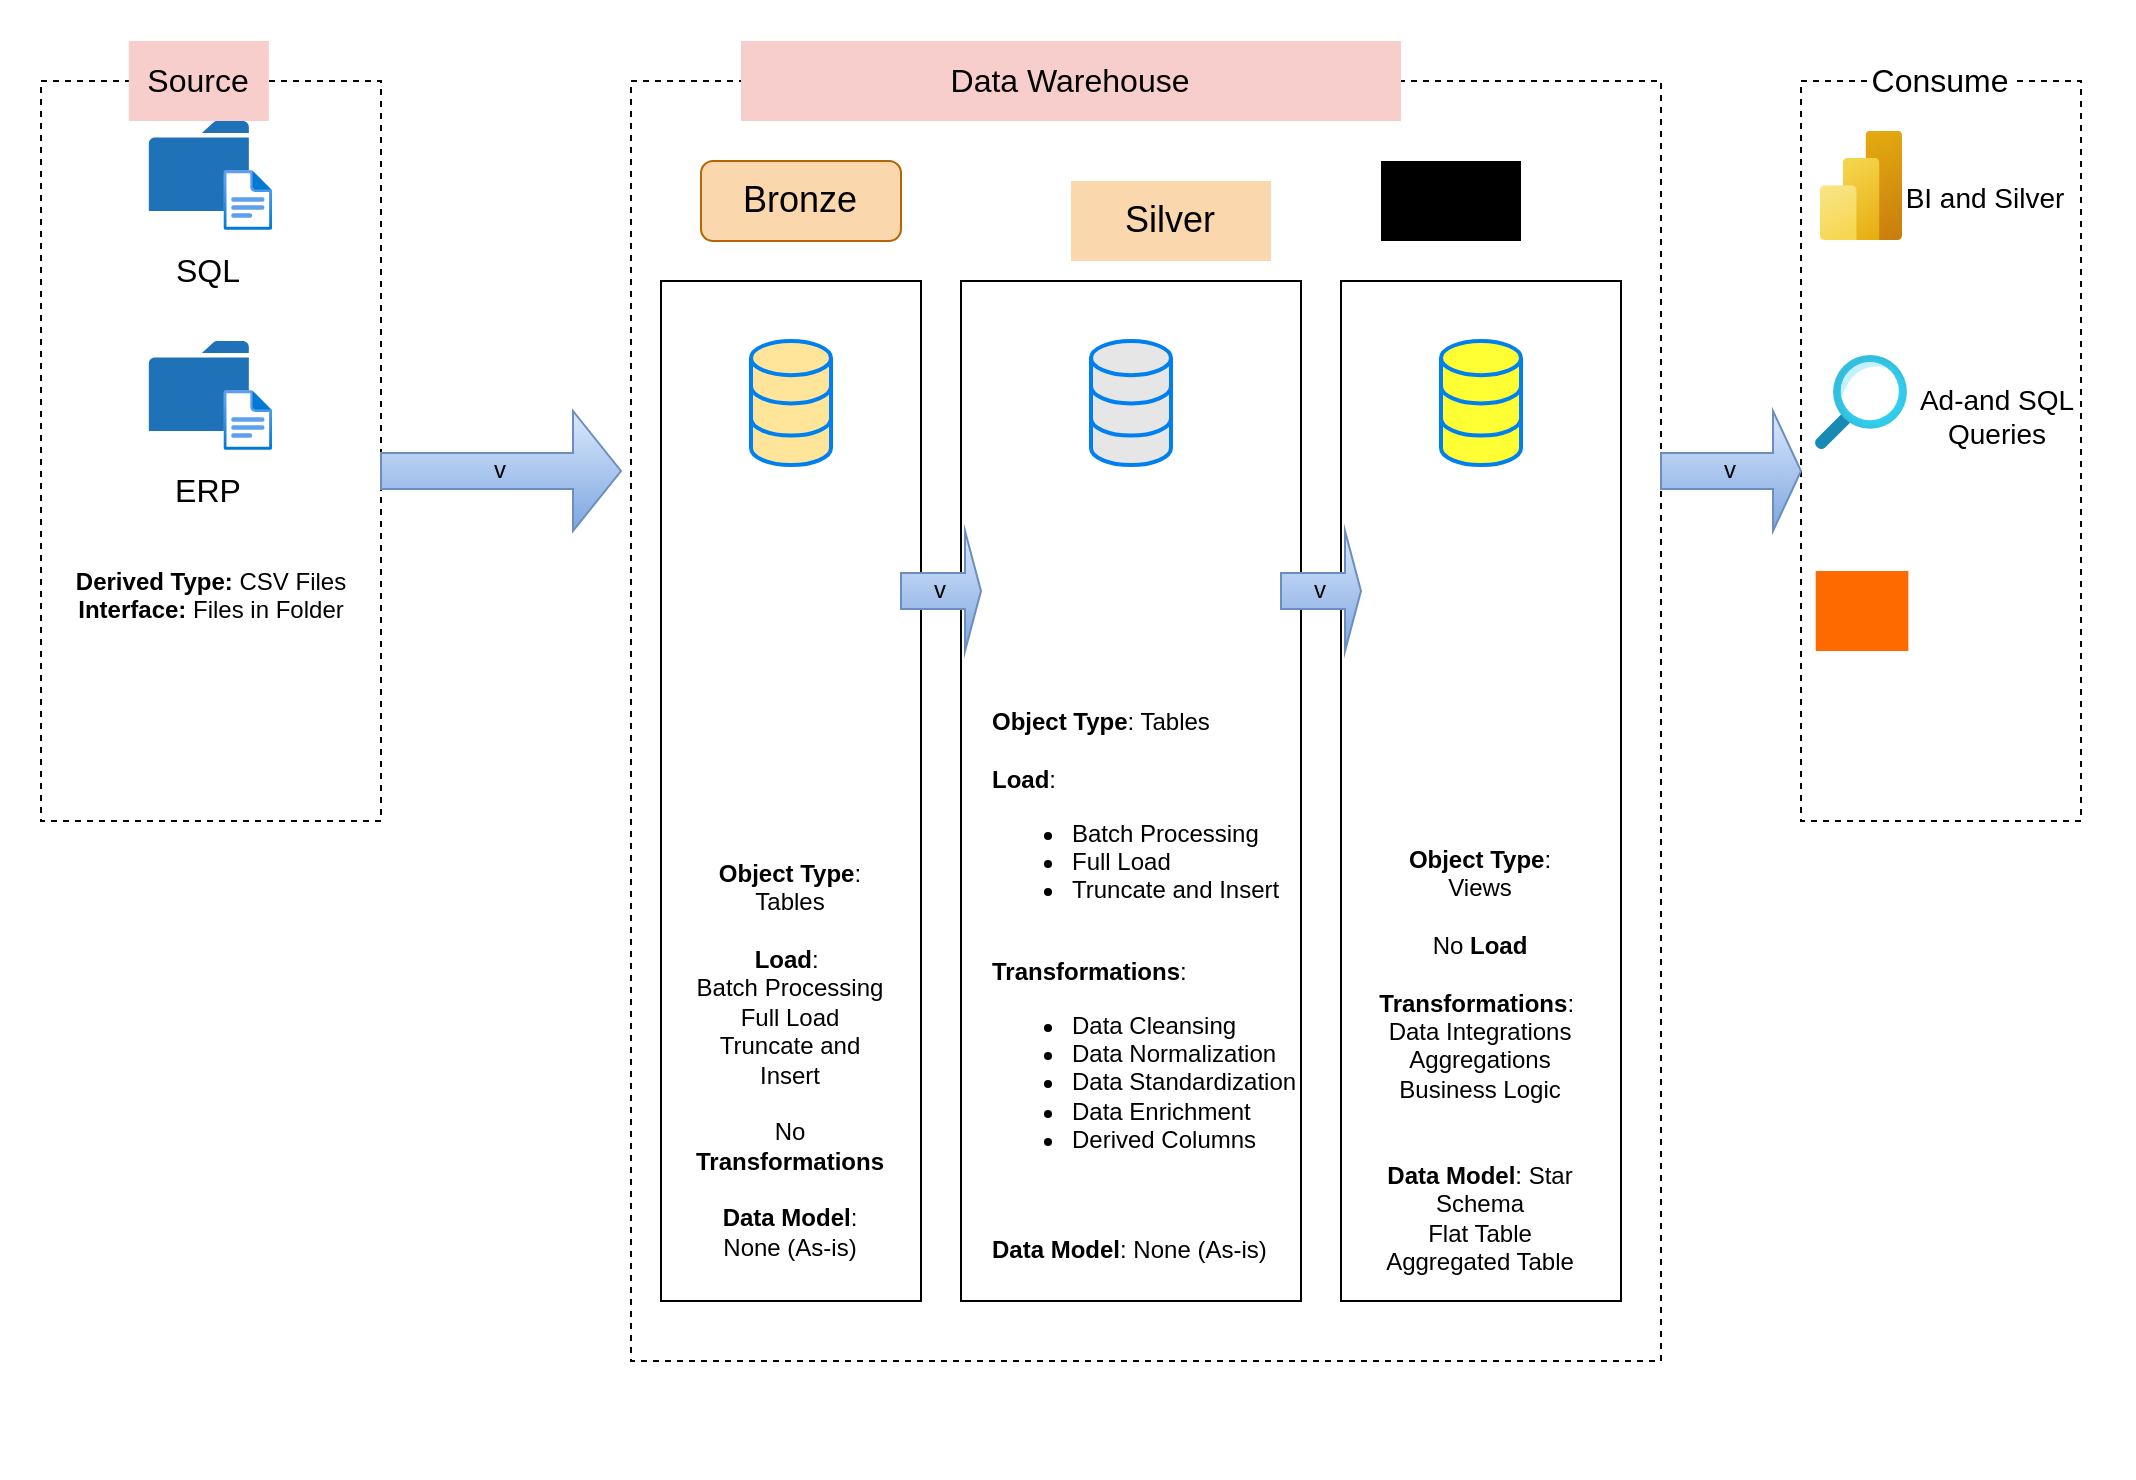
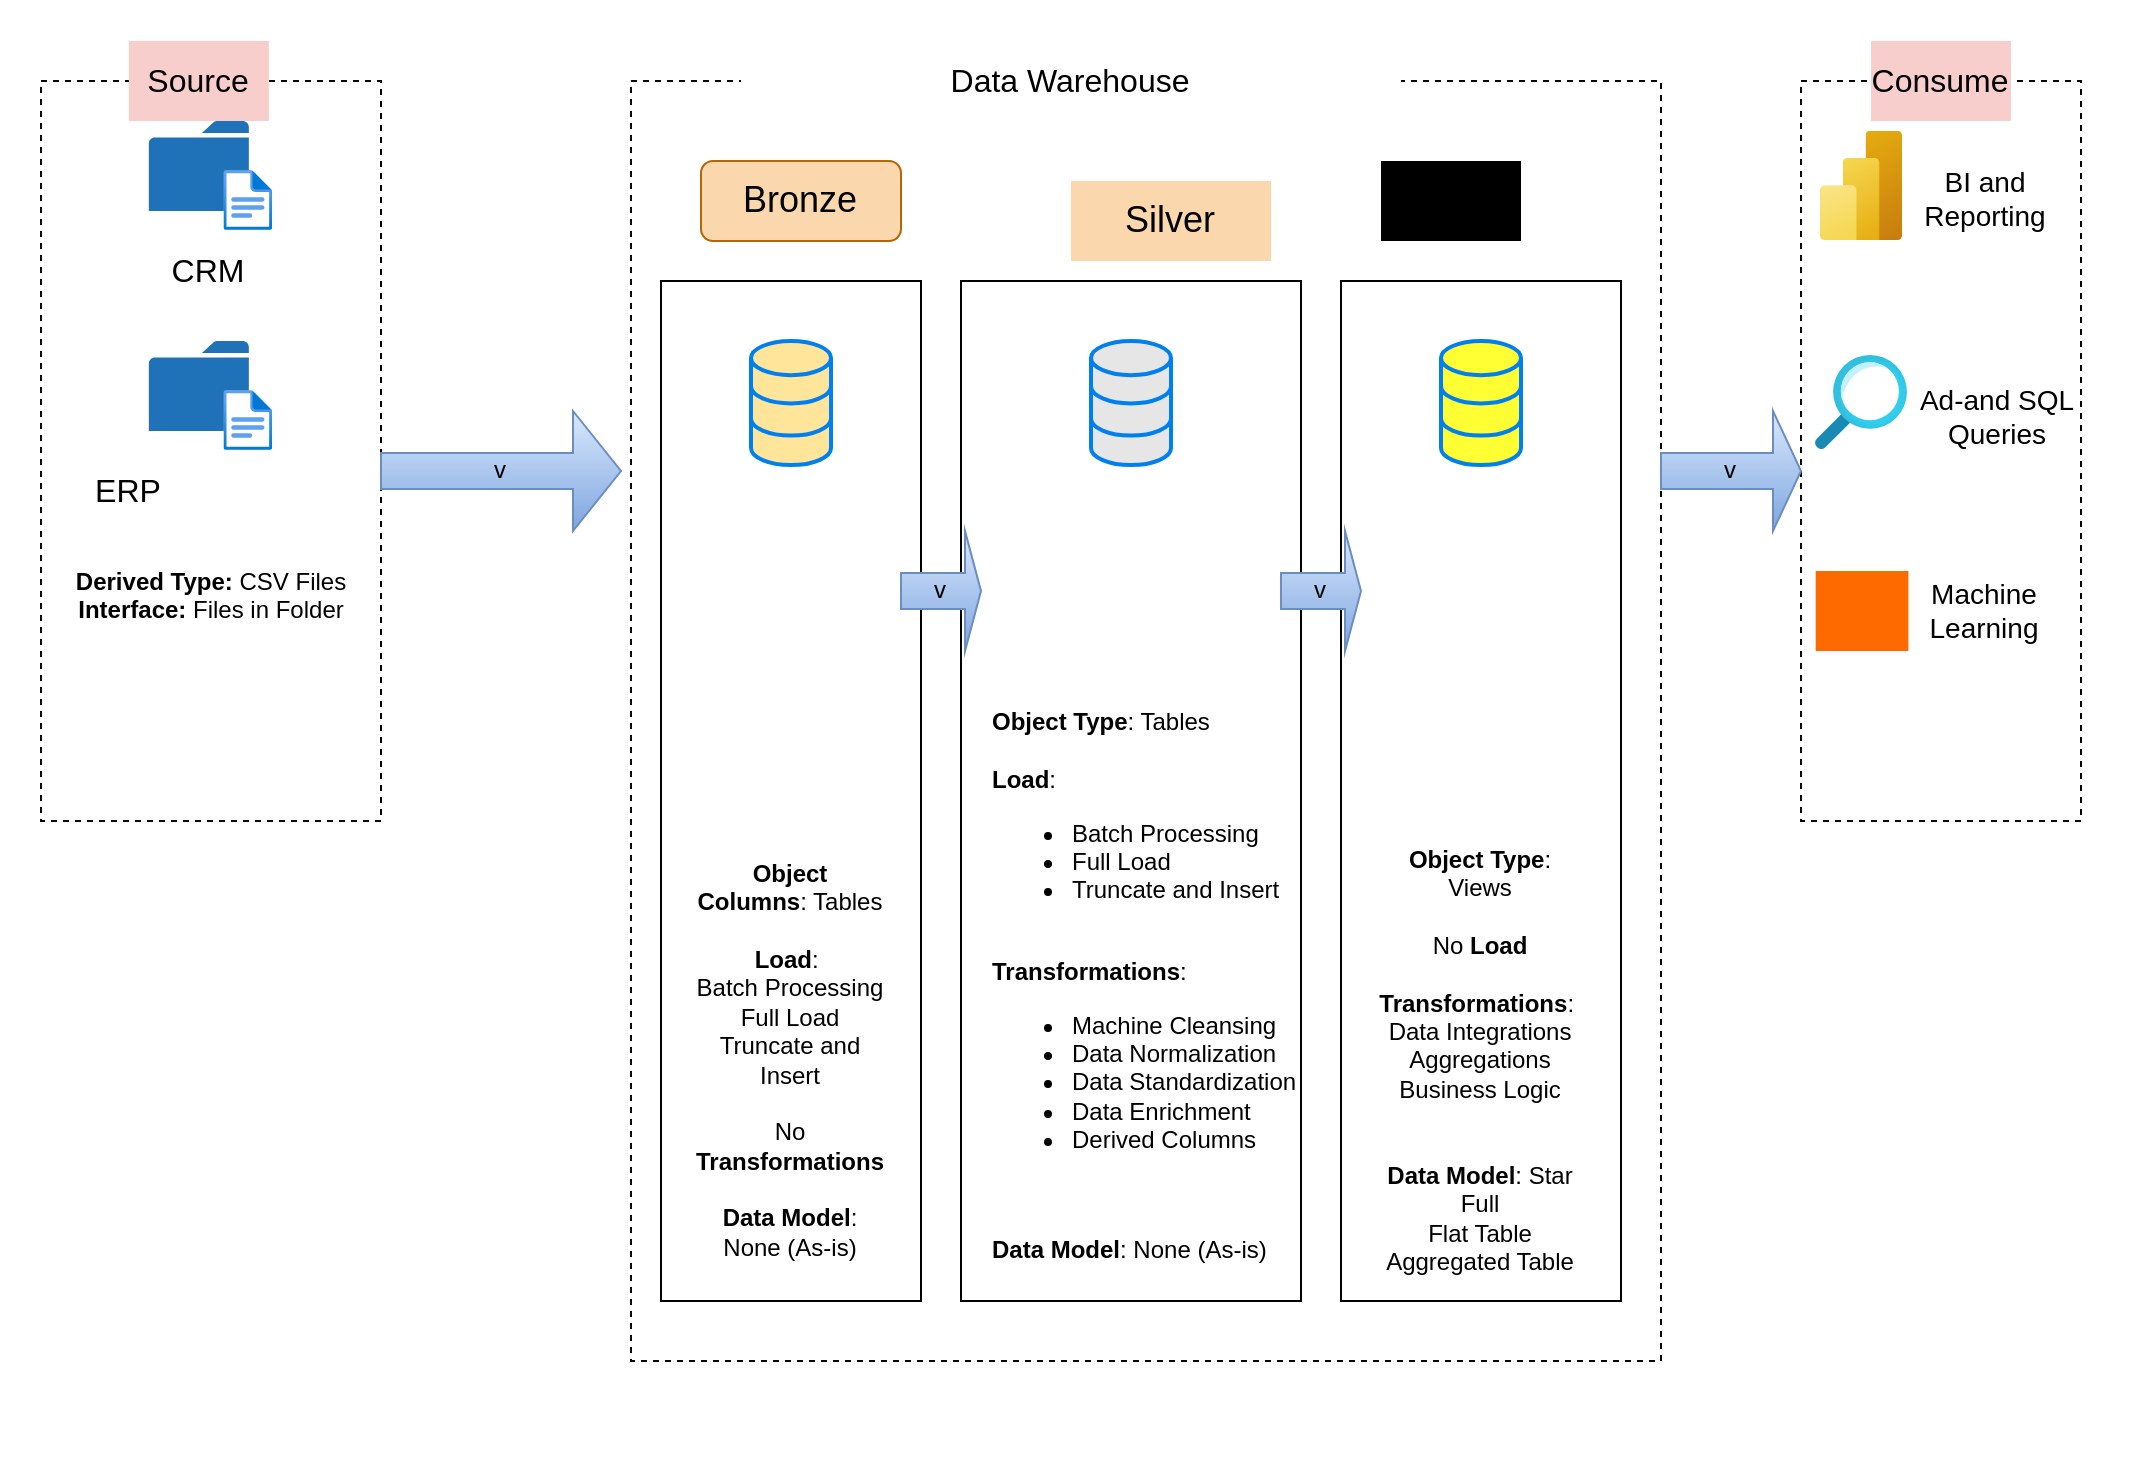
(1071, 81) -> (1071, 81)
(1941, 81) -> (1941, 81)
(1986, 199) -> (1986, 199)
(209, 271) -> (209, 271)
(209, 491) -> (129, 491)
none -> (1985, 611)
(1136, 987) -> (1136, 987)
(791, 1061) -> (791, 1061)
(1481, 1061) -> (1481, 1061)
